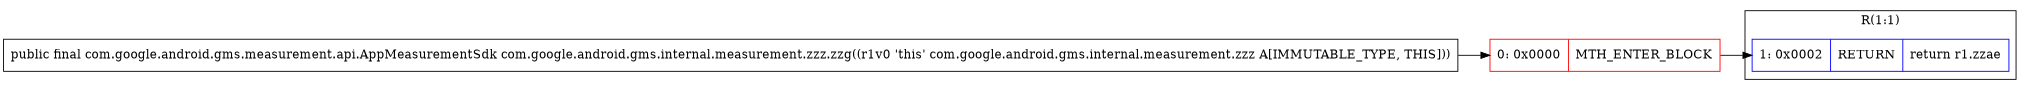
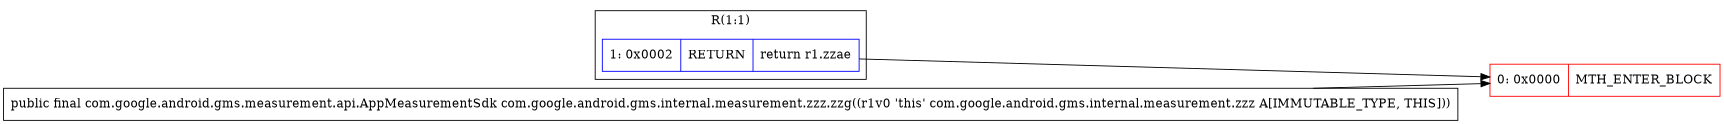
(1732, 55) -> (1170, 68)
